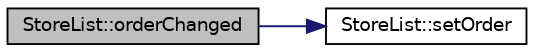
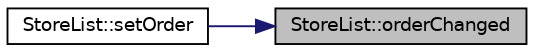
(283, 26) -> (232, 26)
